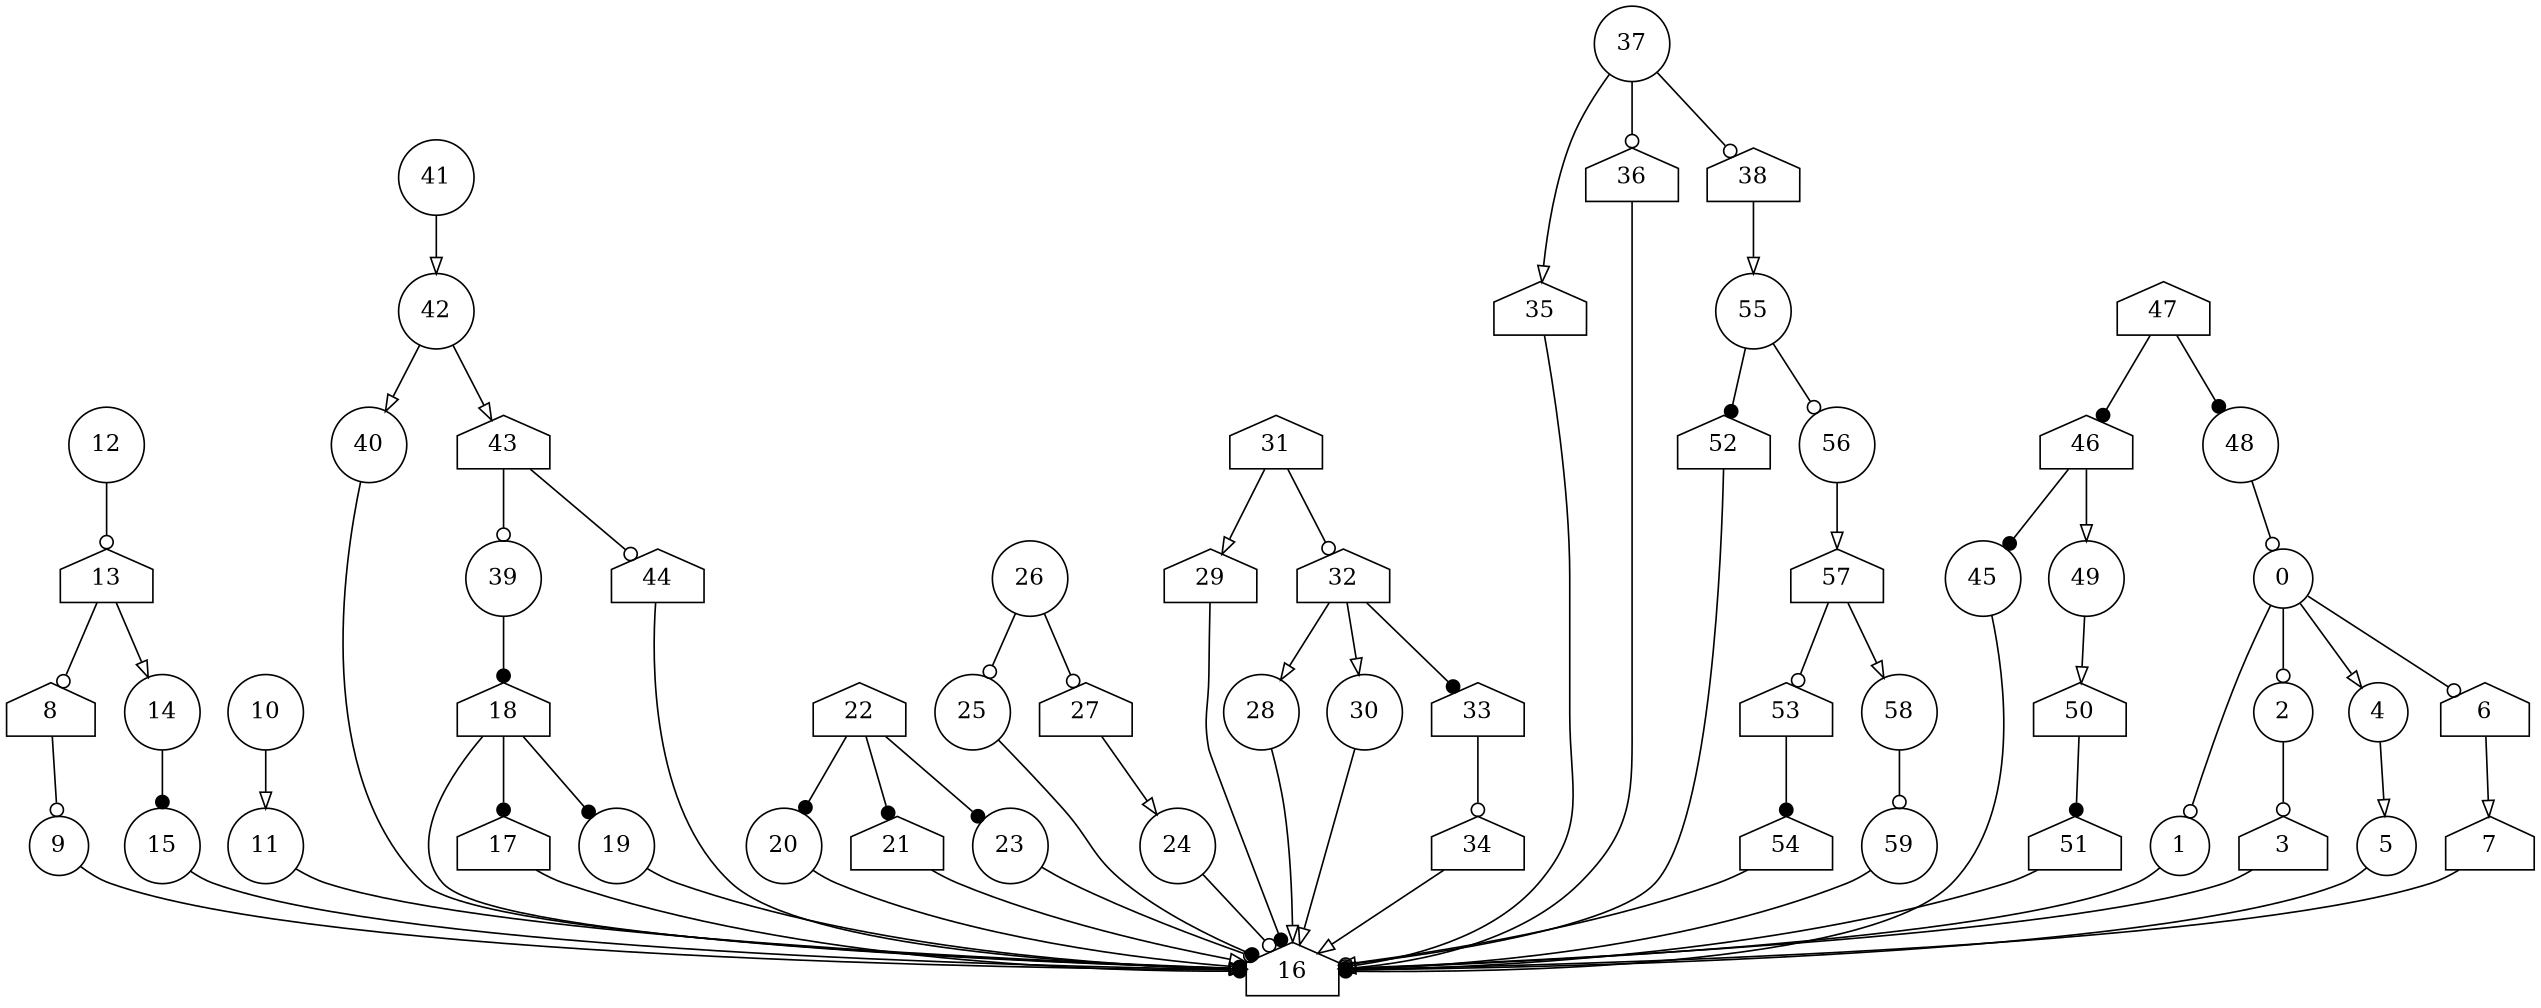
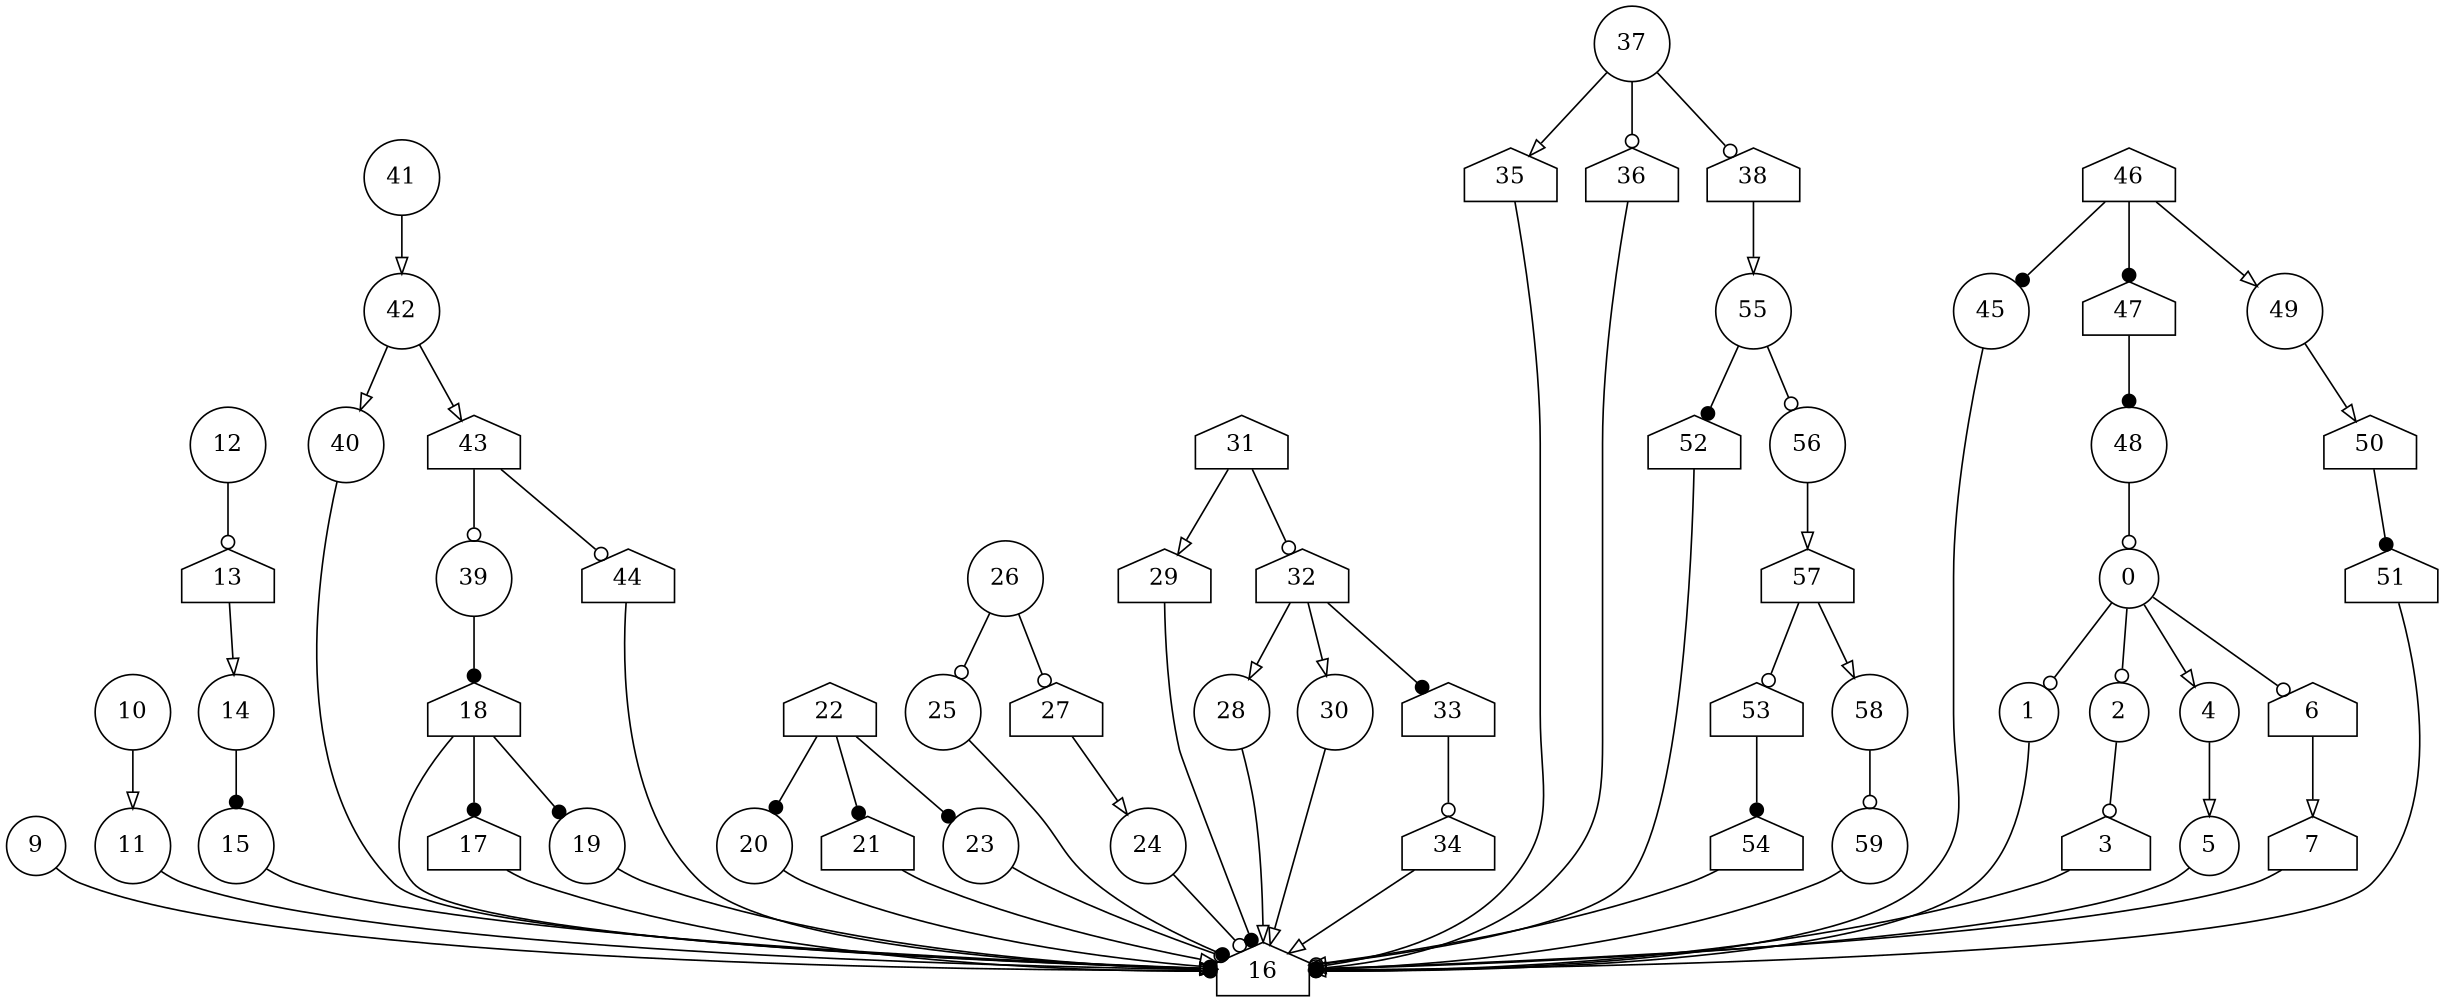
(2128, 373) -> (2129, 235)
(51, 712) -> none
